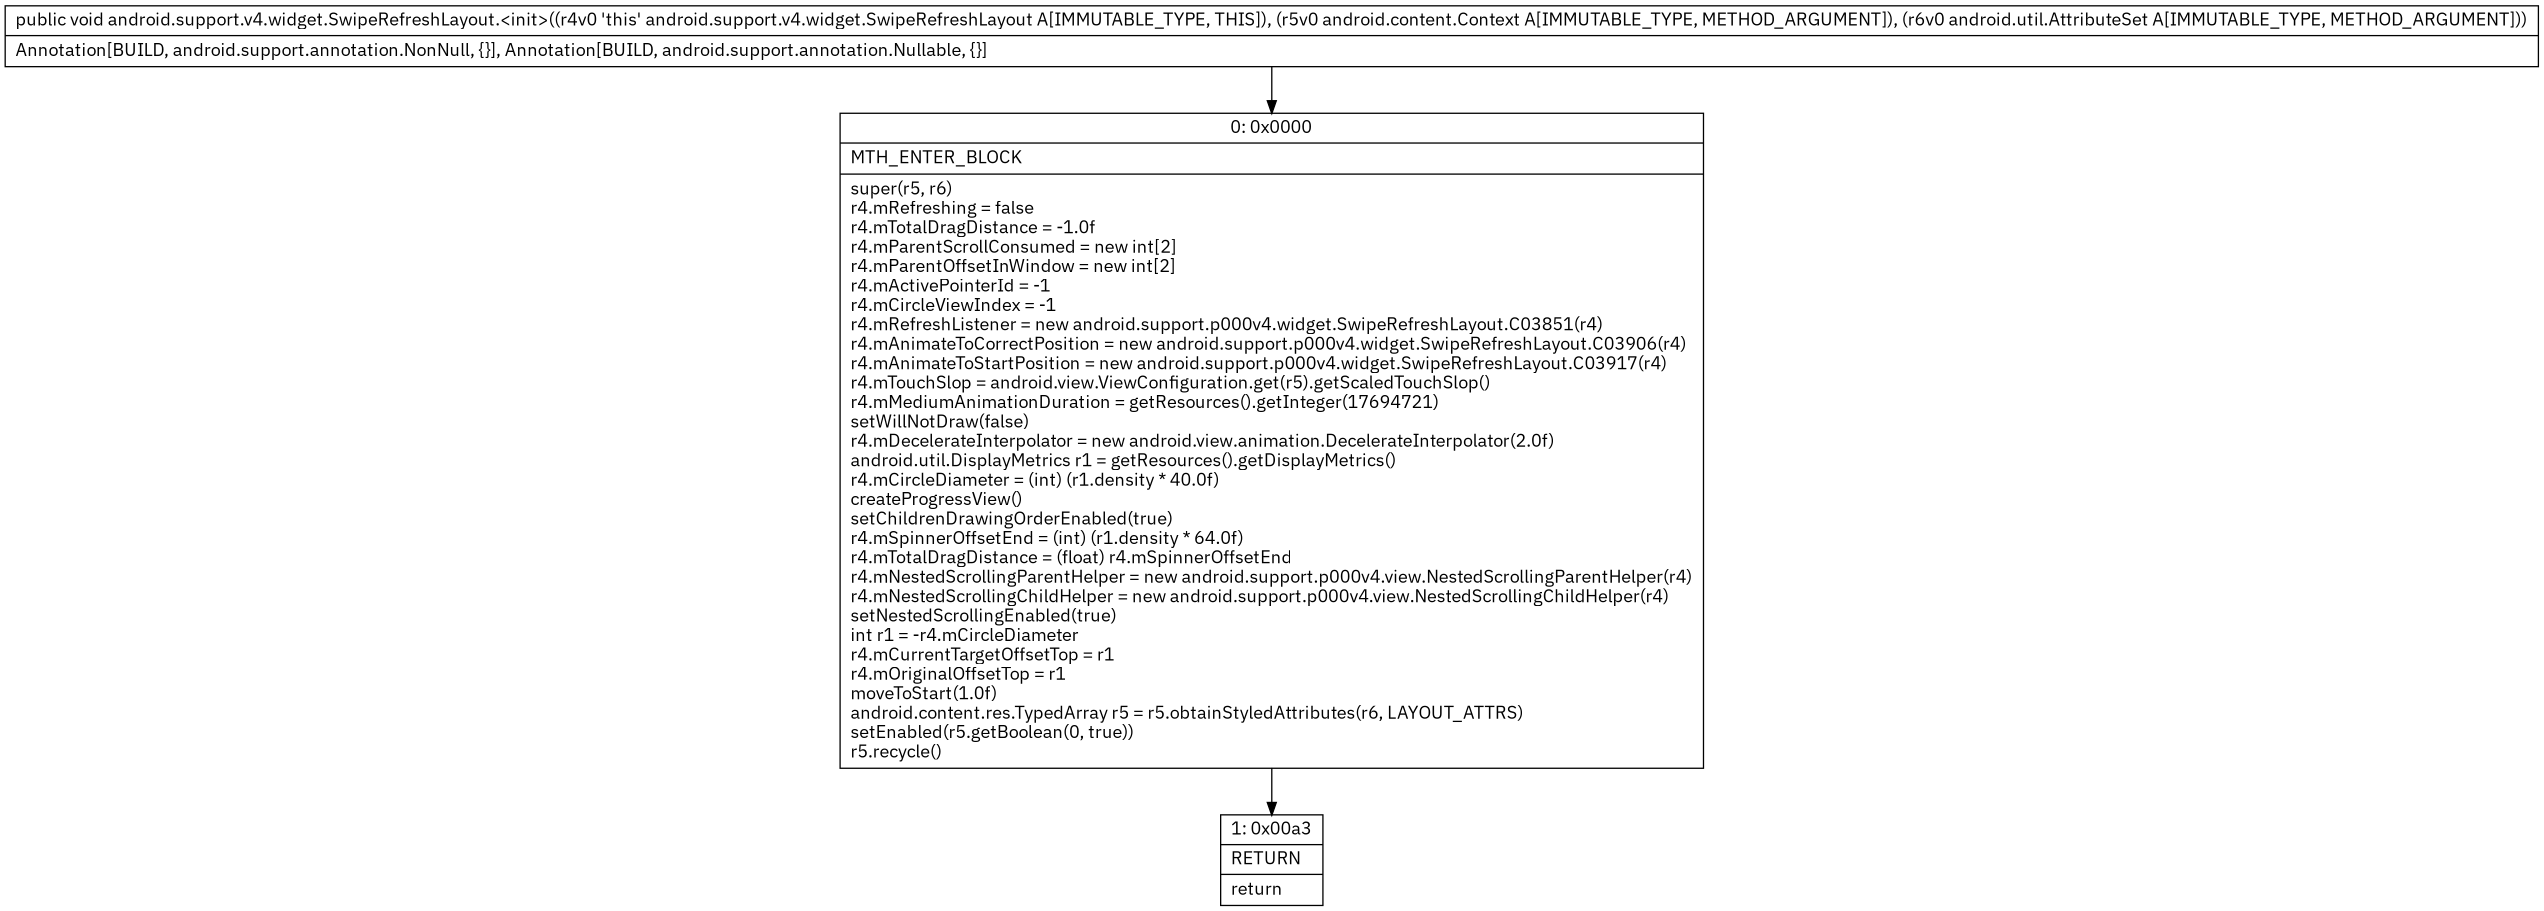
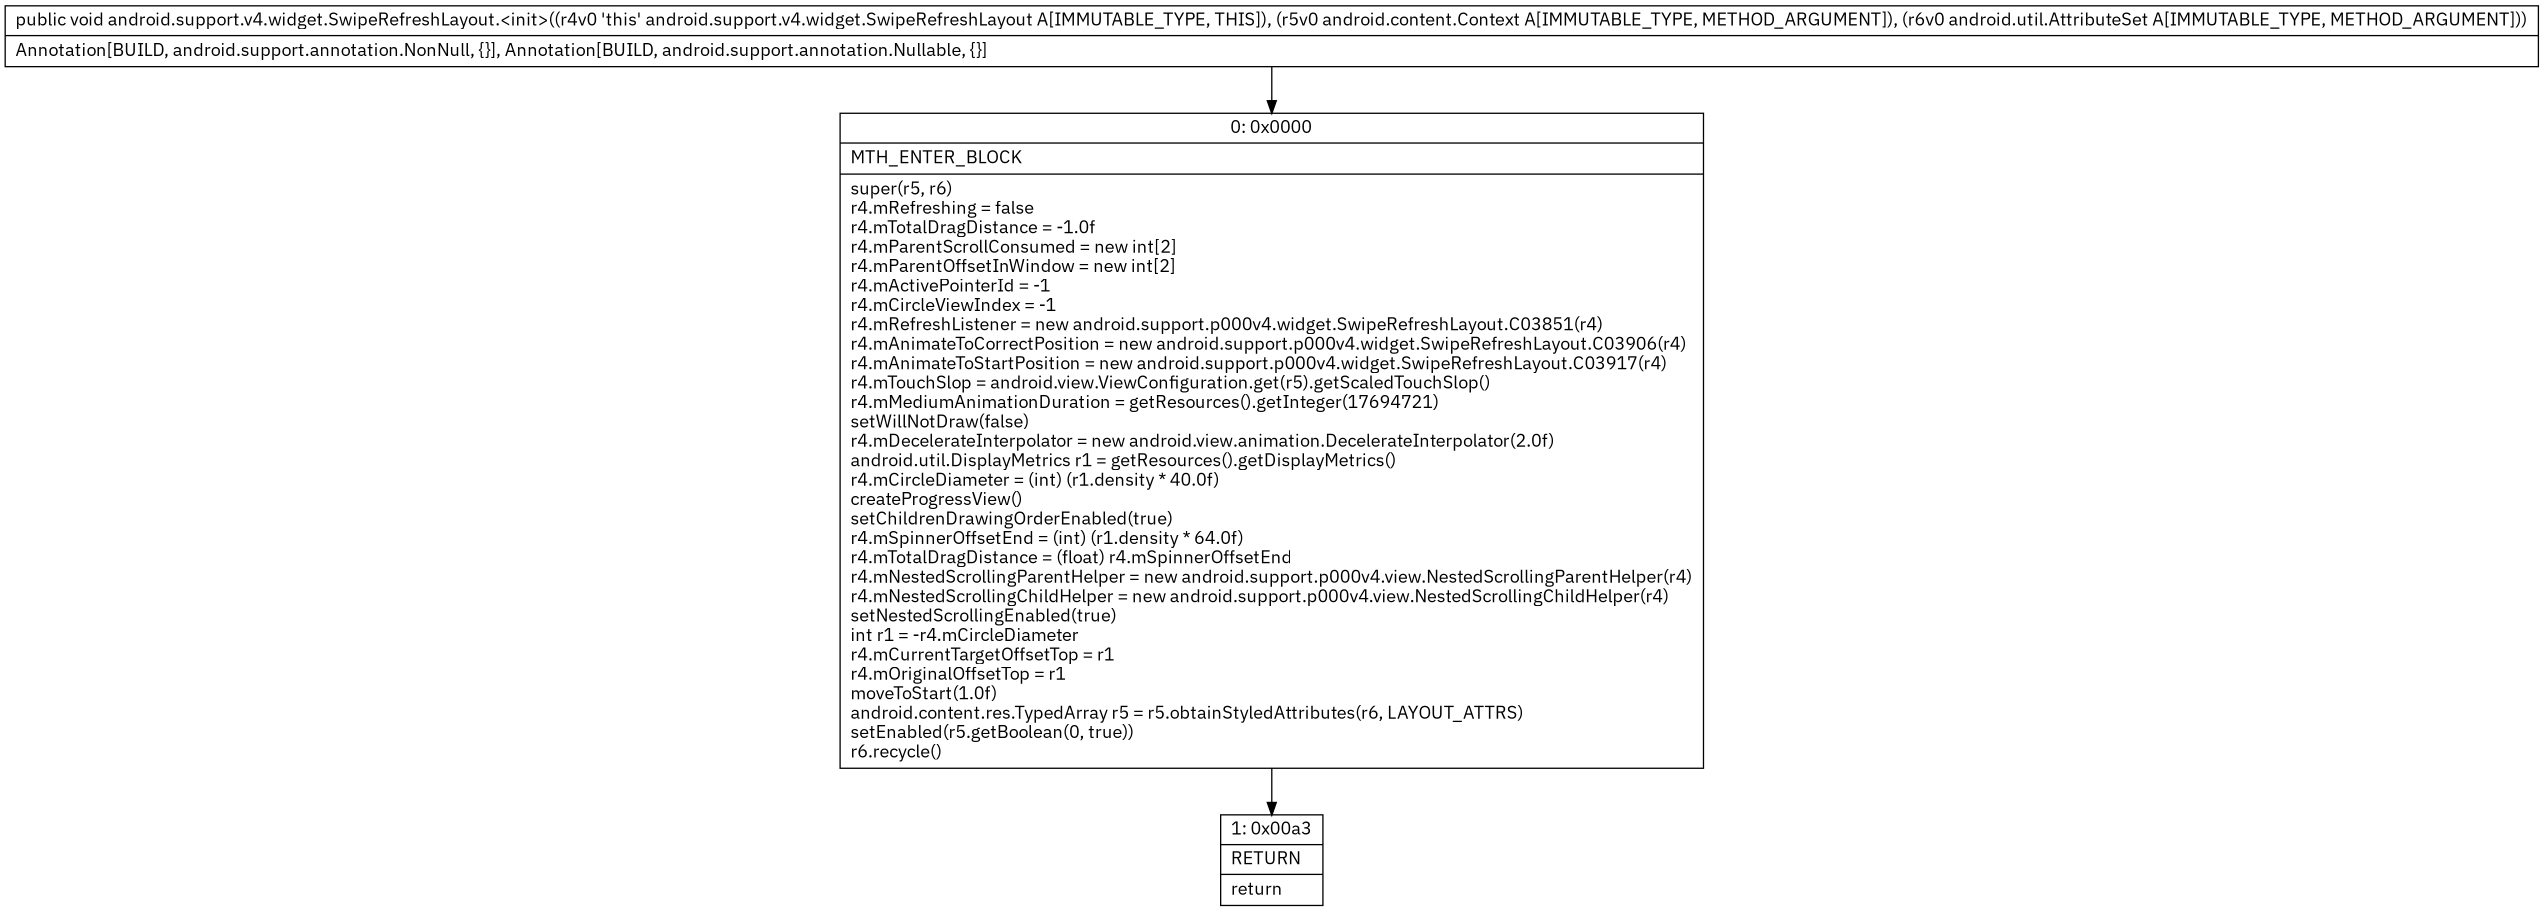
(896, 752) -> (896, 752)
